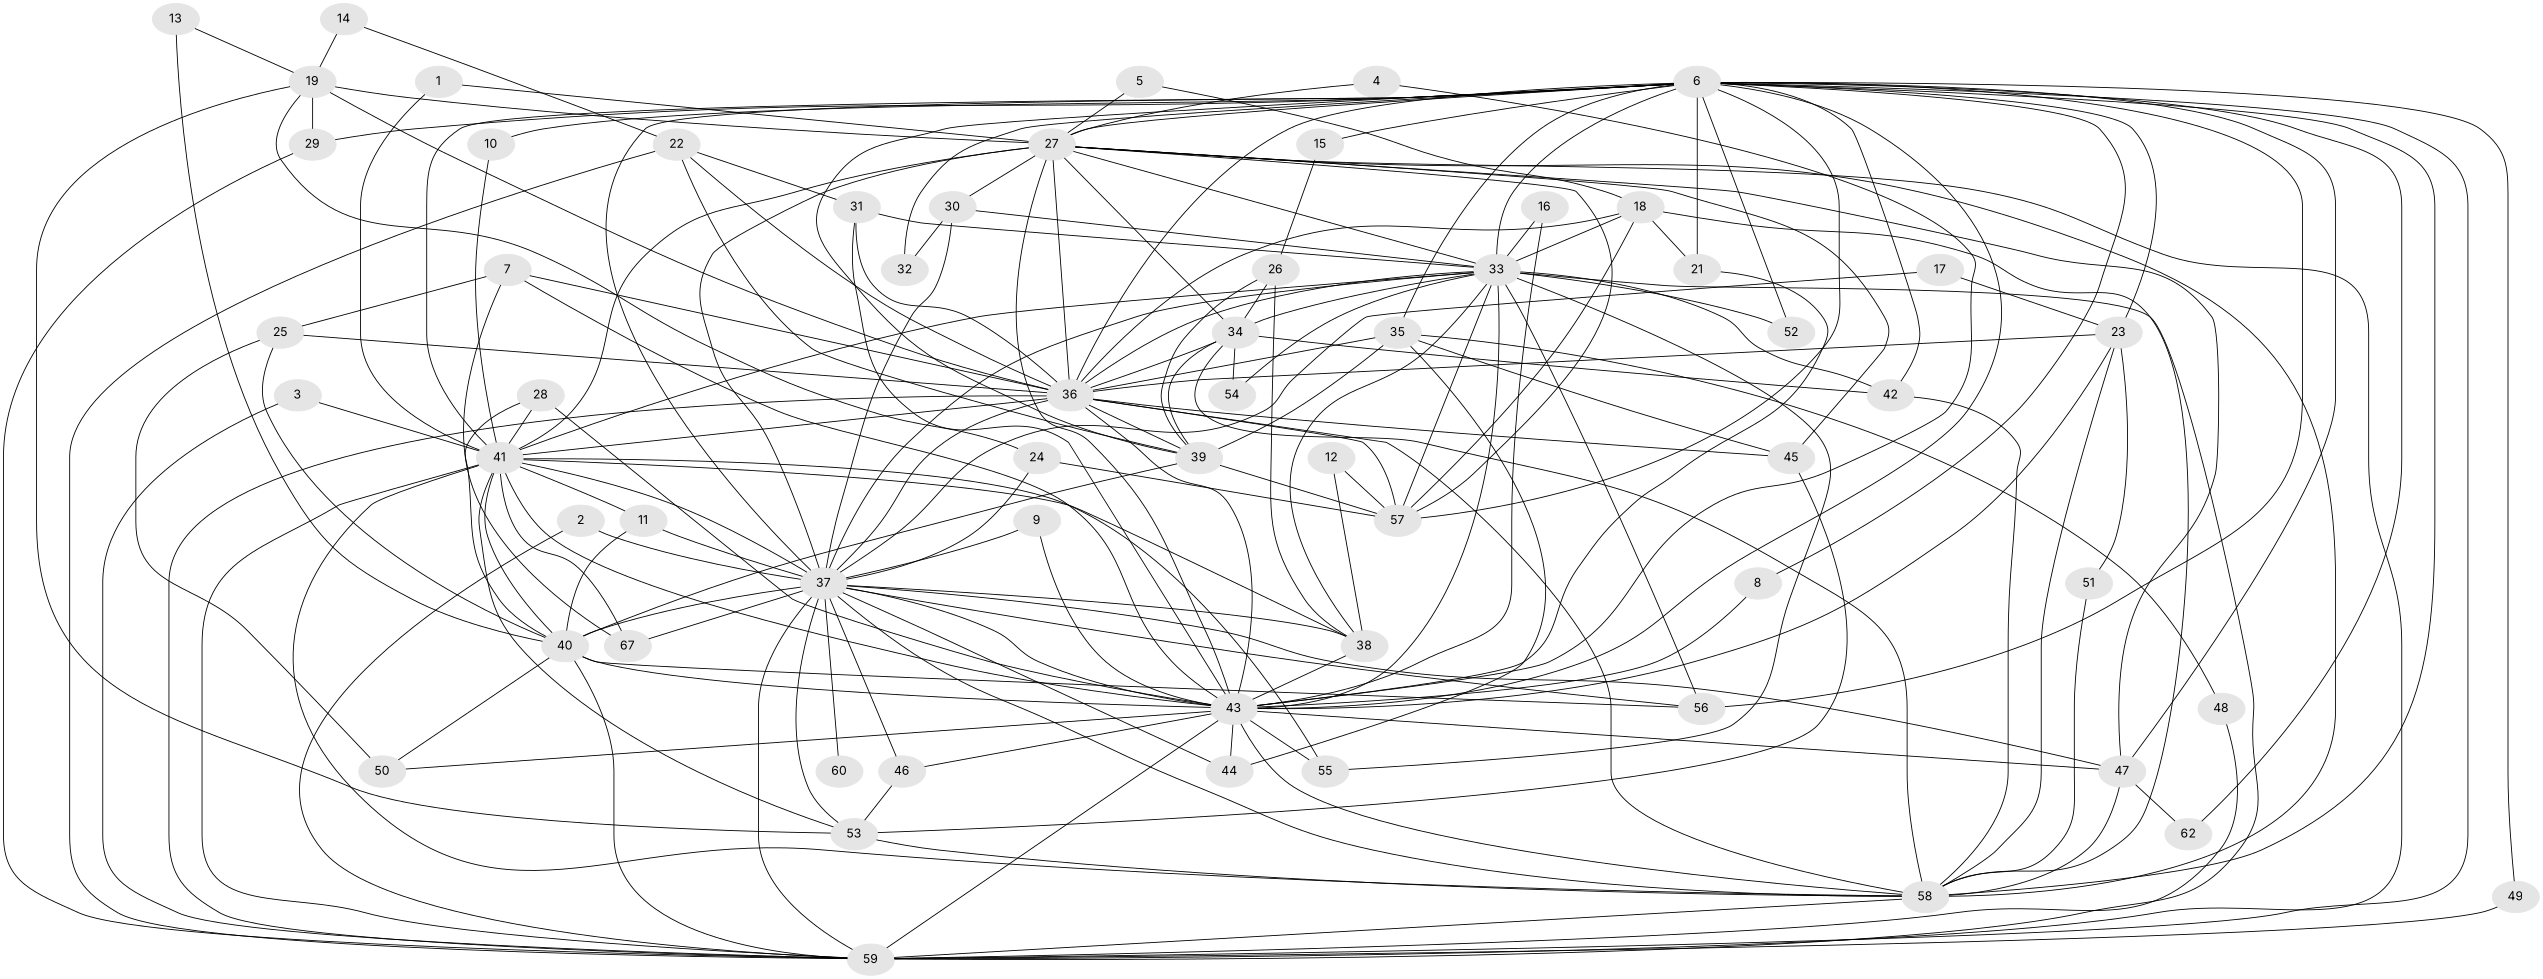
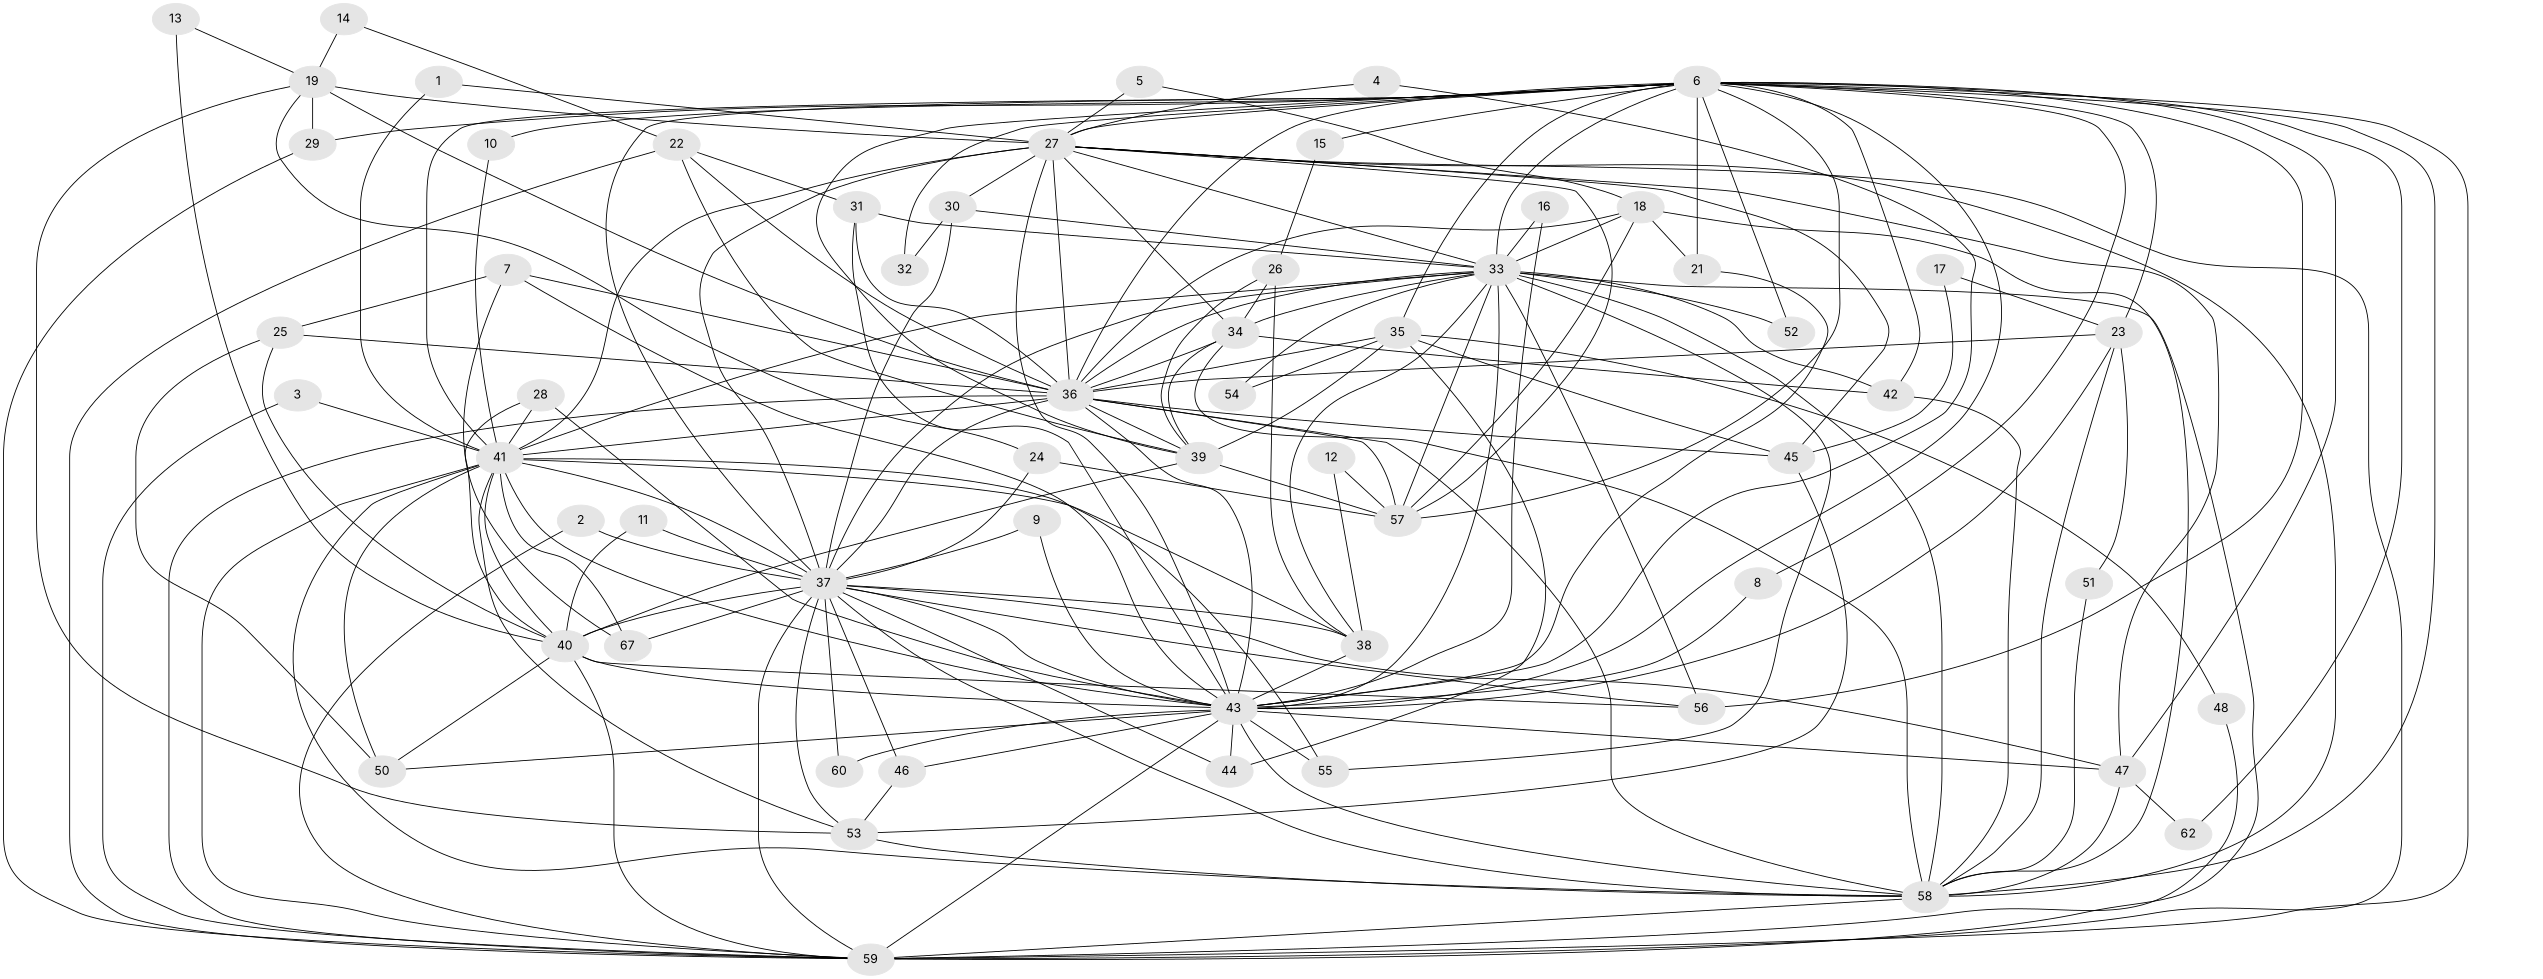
(1341, 336) -> (1929, 404)
(1234, 370) -> (1315, 364)
(573, 488) -> (351, 582)
none -> (1899, 489)
none -> (961, 735)
(2516, 897) -> none
